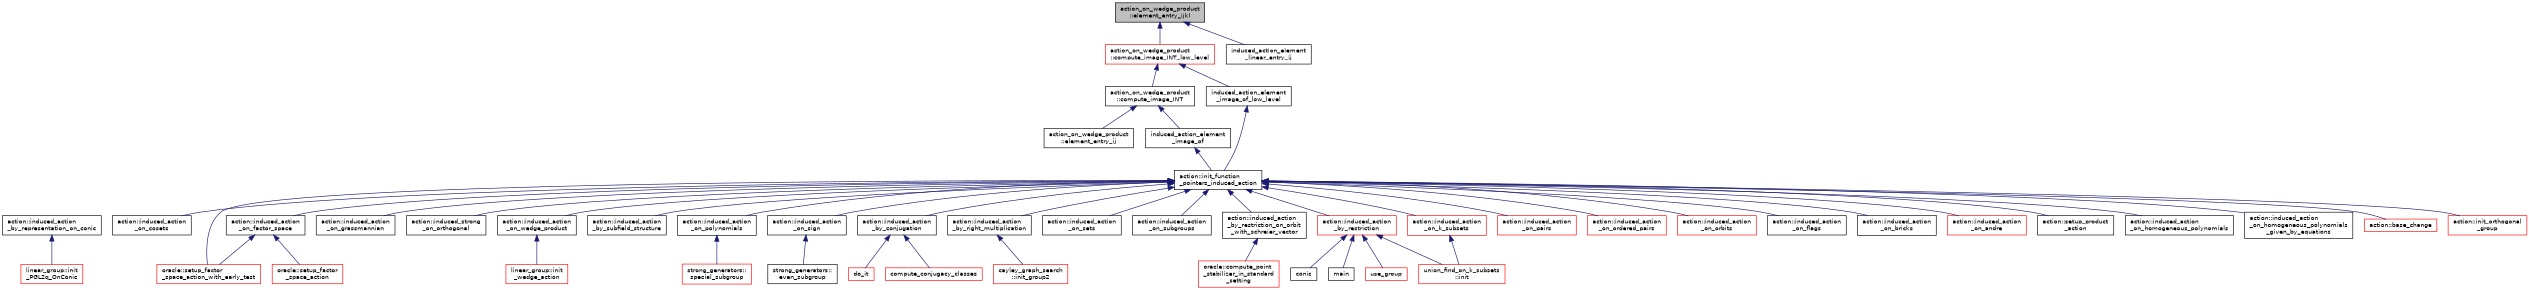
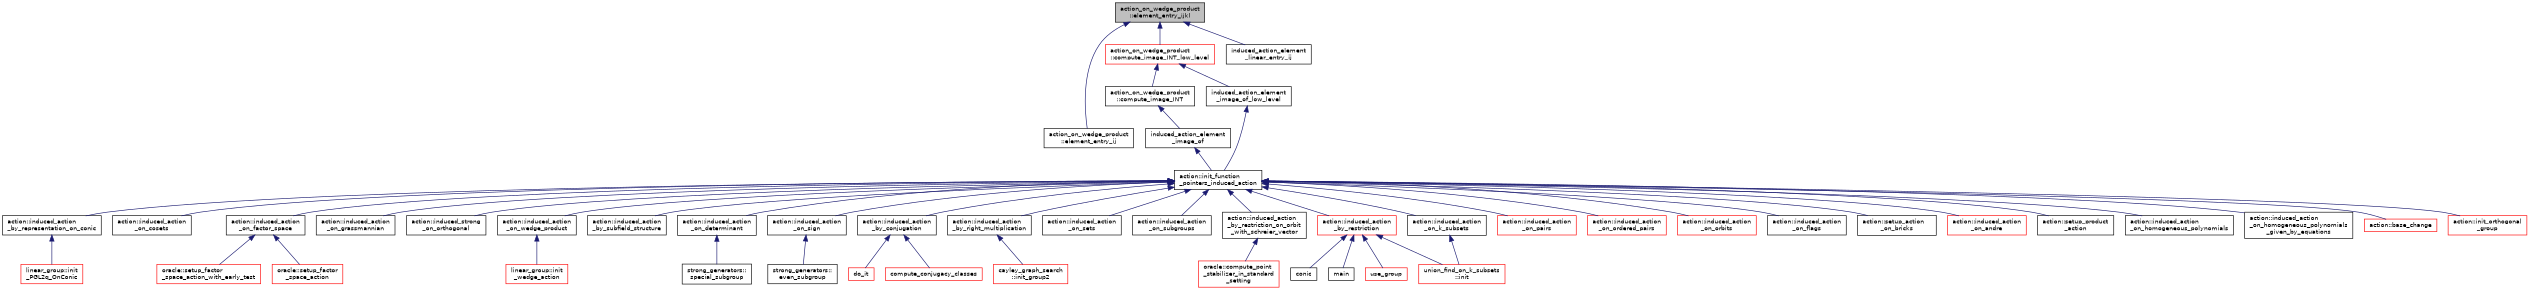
(1117, 119) -> (1089, 70)
(515, 188) -> (626, 187)
(717, 225) -> (717, 225)
(1447, 225) -> (1447, 225)
(1897, 225) -> (1897, 225)
(717, 274) -> (717, 274)
